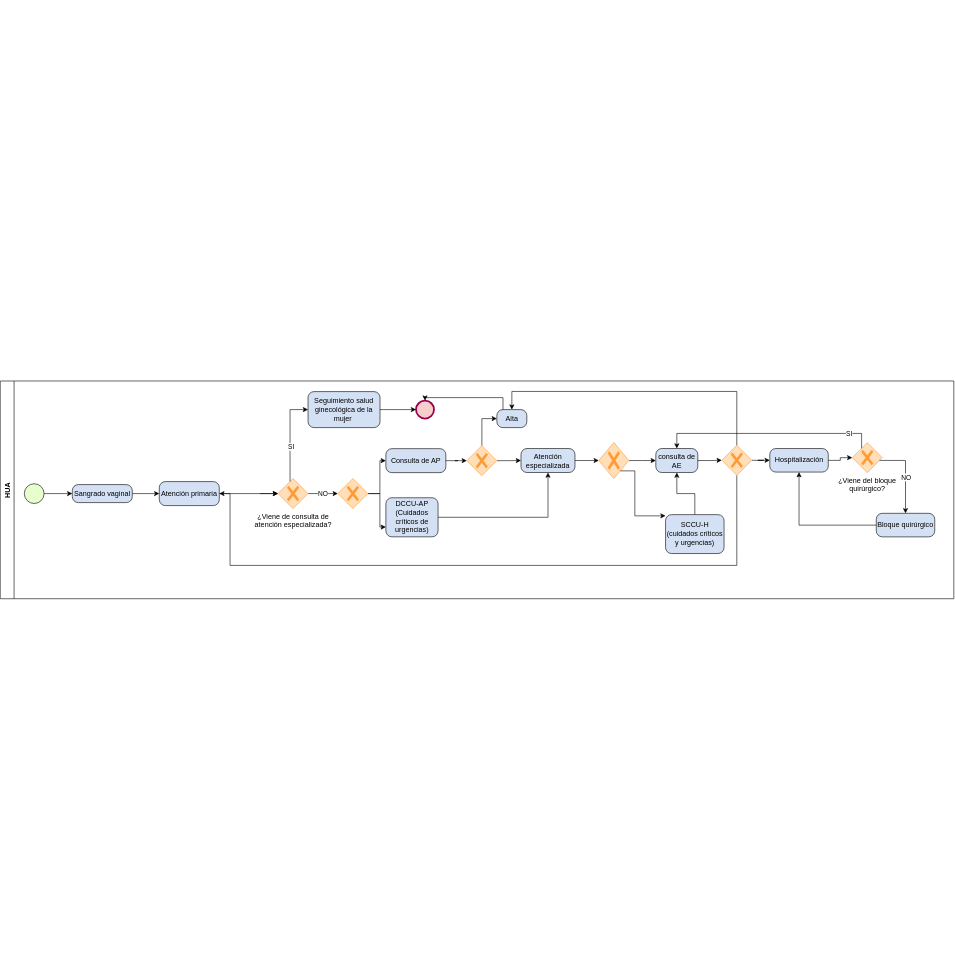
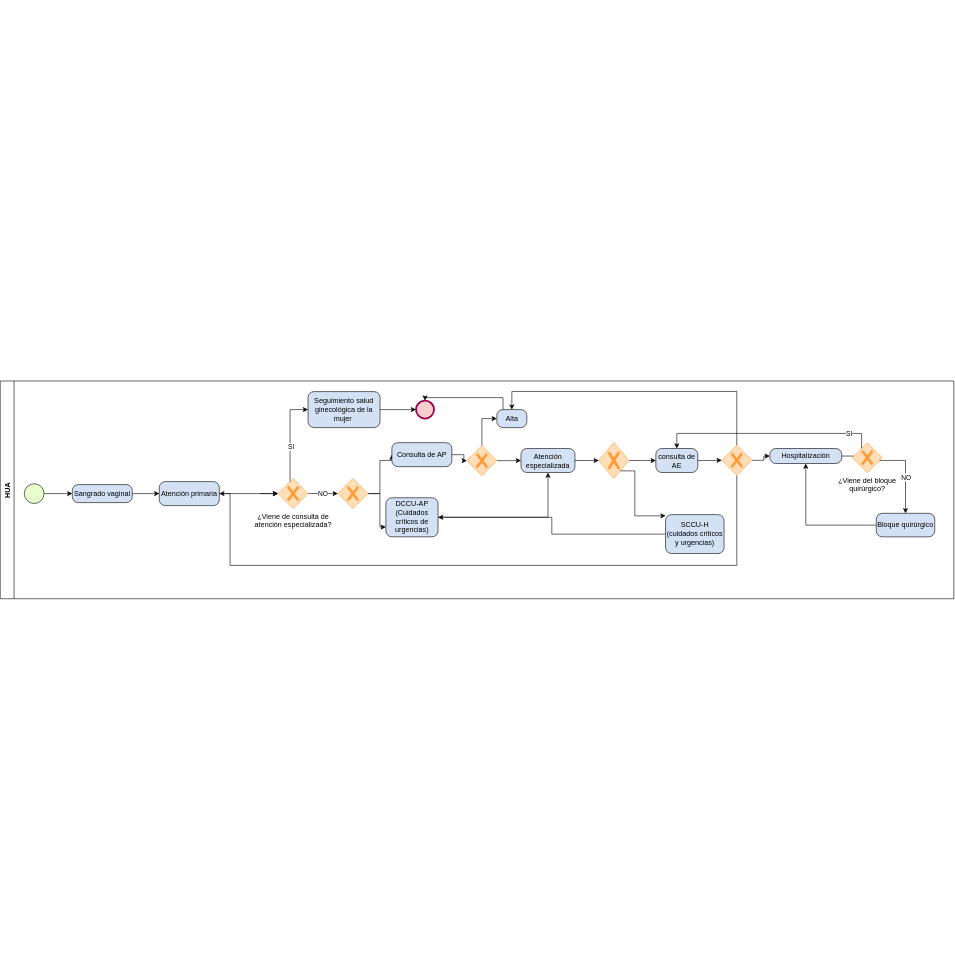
(799, 460) -> (806, 456)
(416, 461) -> (422, 455)
(686, 494) -> (599, 534)
